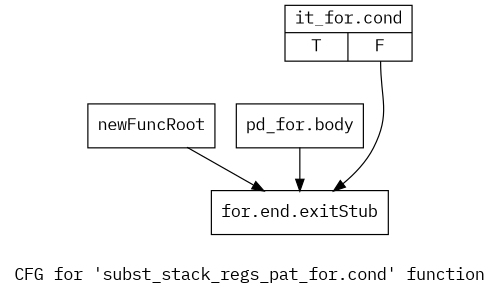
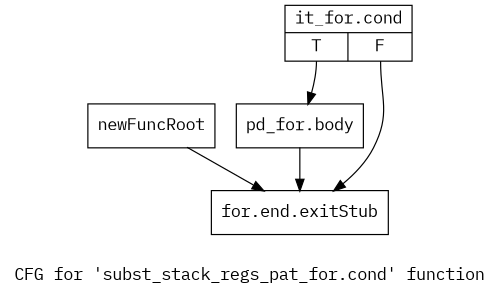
none -> (315, 77)
